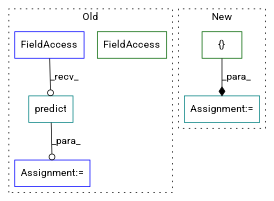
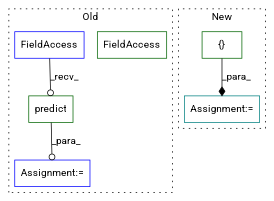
(51, 109) -> (51, 109)
